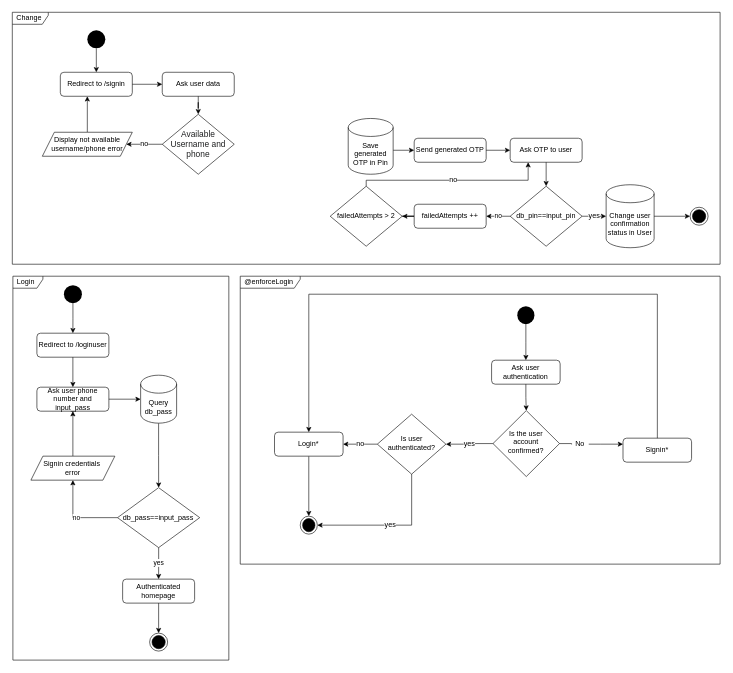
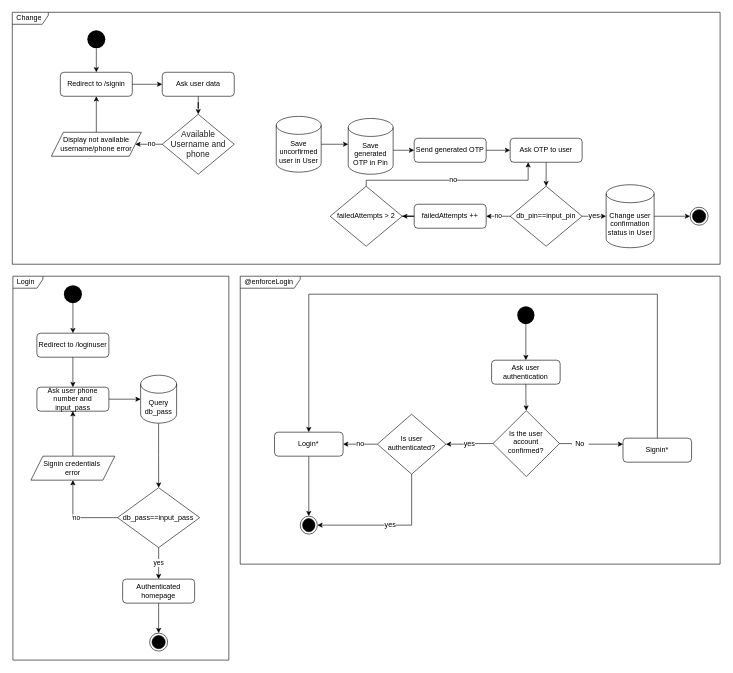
(87, 144) -> (96, 144)
none -> (299, 144)
none -> (342, 144)
